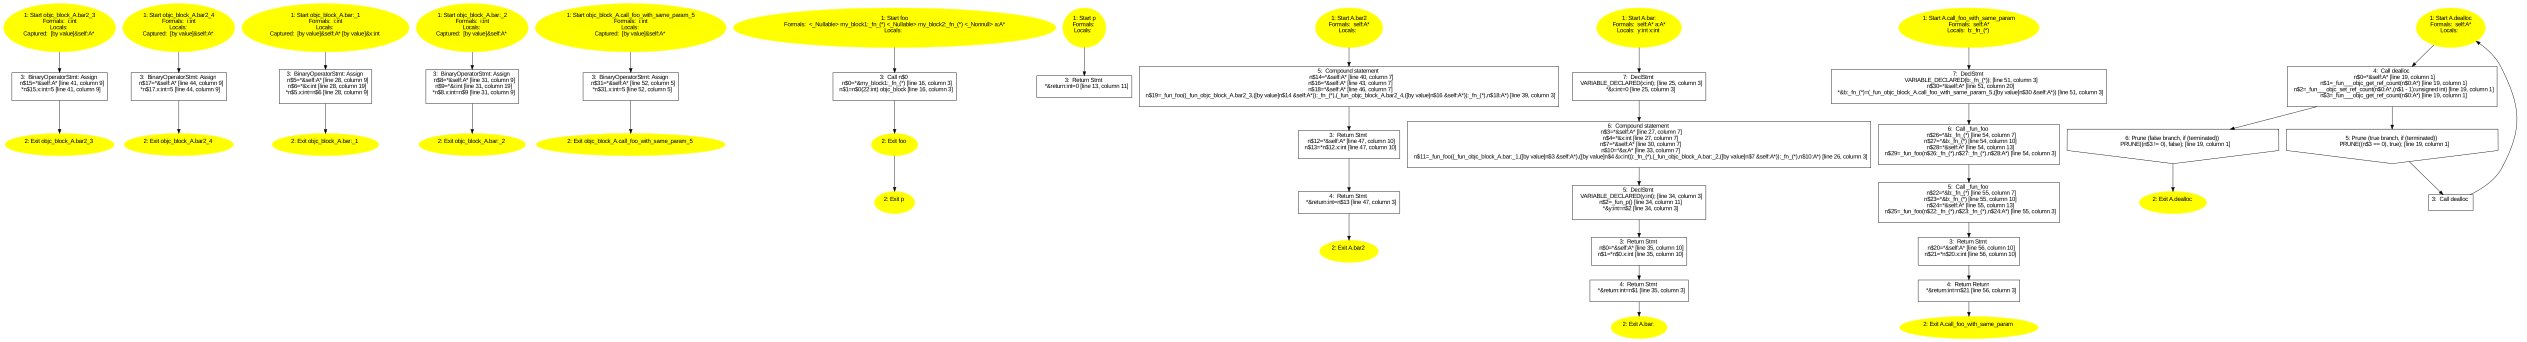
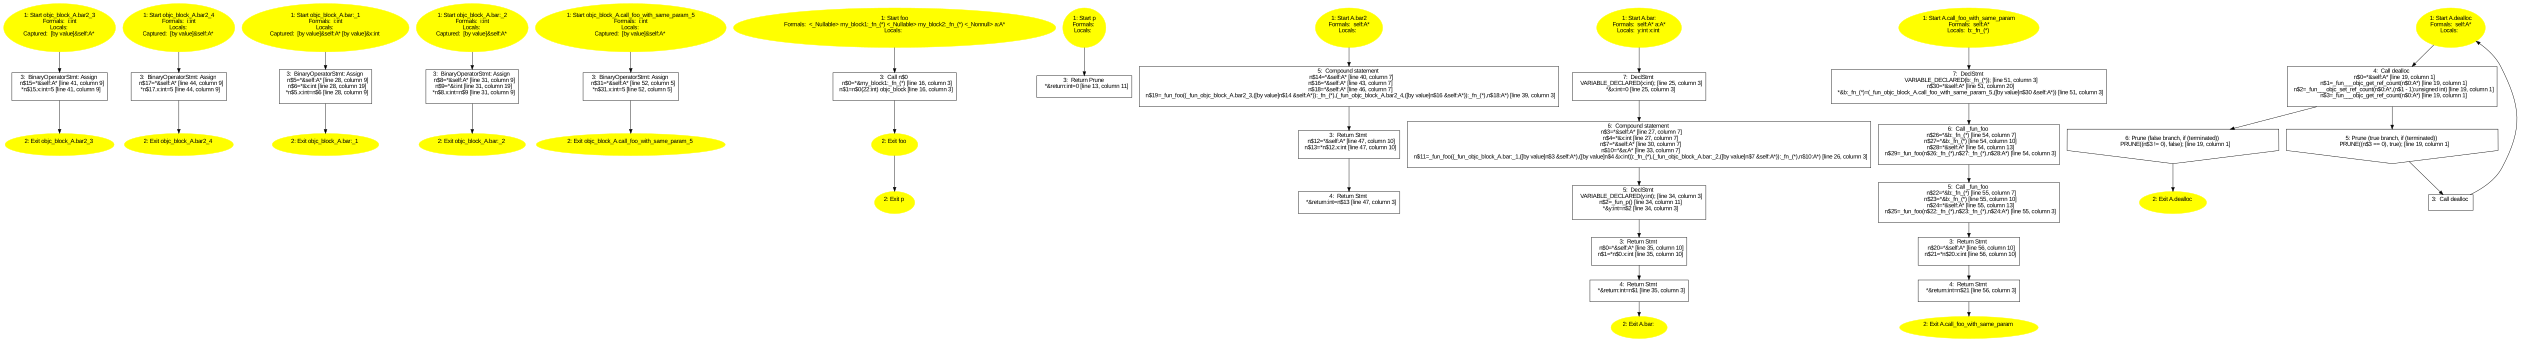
(1084, 87) -> (1084, 87)
(1349, 251) -> none
(1969, 291) -> (1969, 291)
